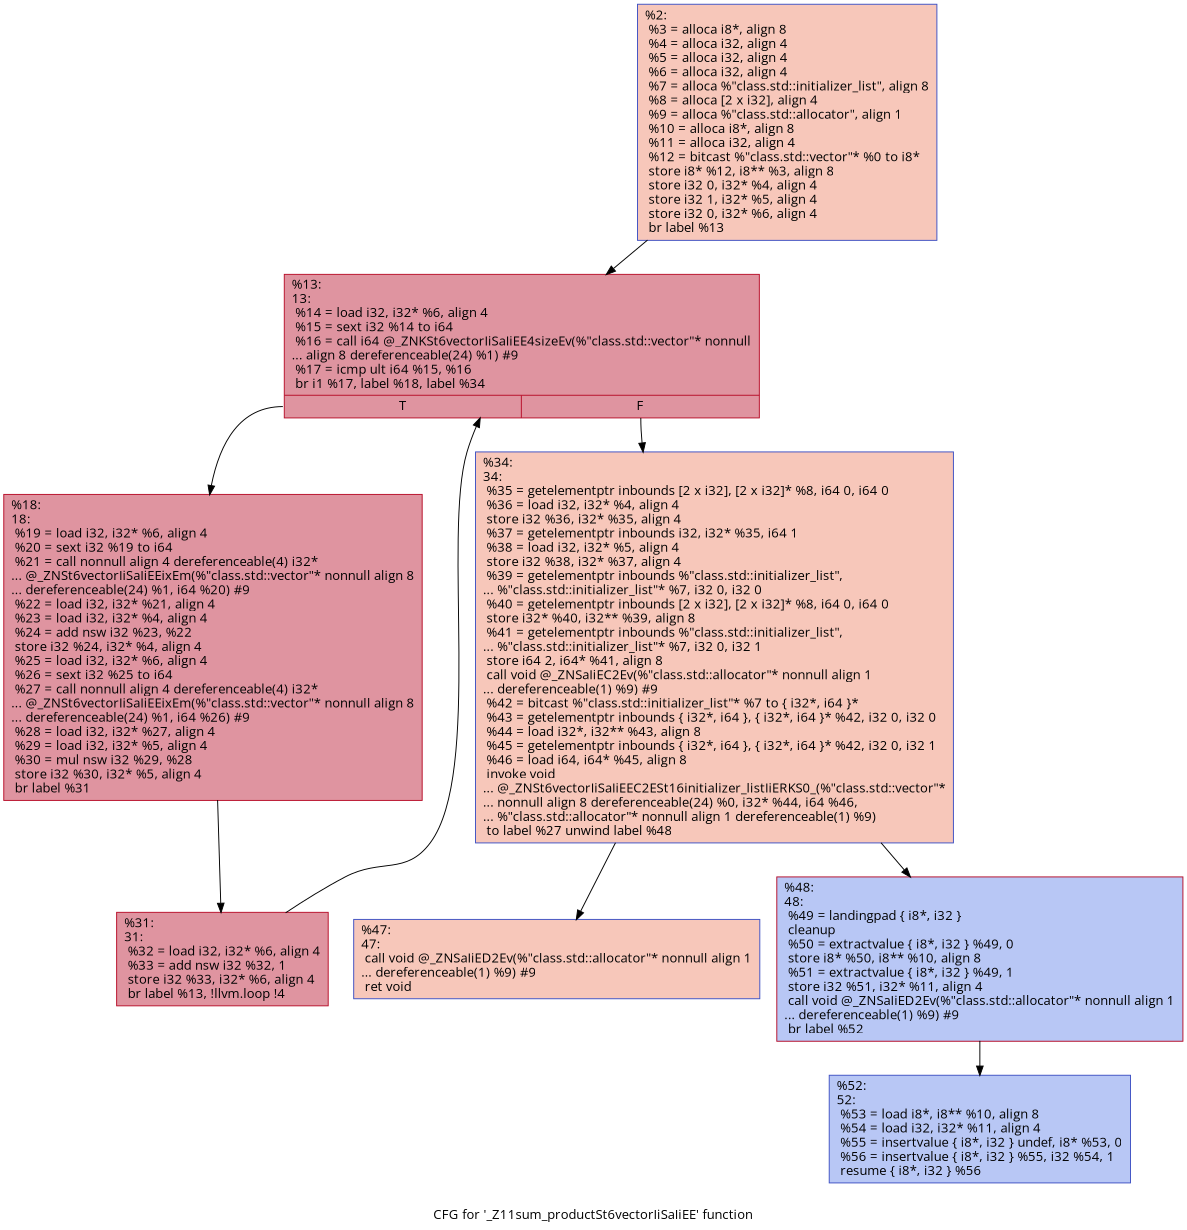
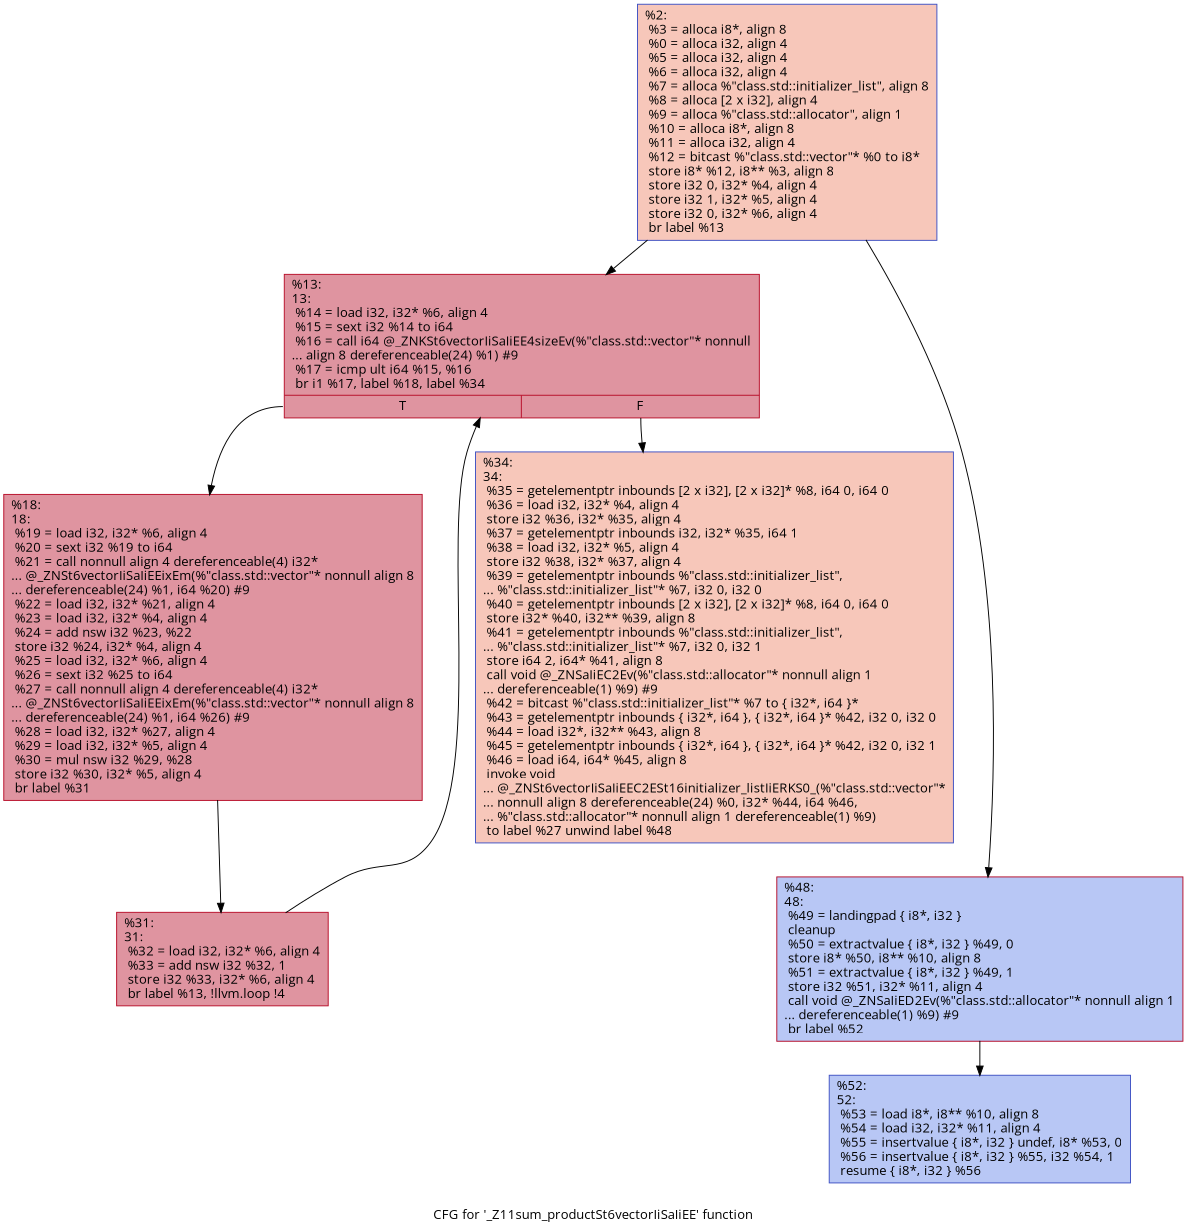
(716, 44) -> (716, 44)
(893, 856) -> (980, 542)
(557, 959) -> none
